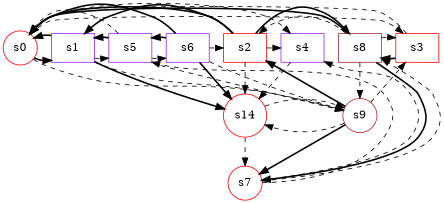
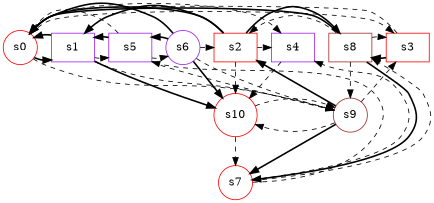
(188, 48) -> (183, 48)
(245, 116) -> (236, 115)
